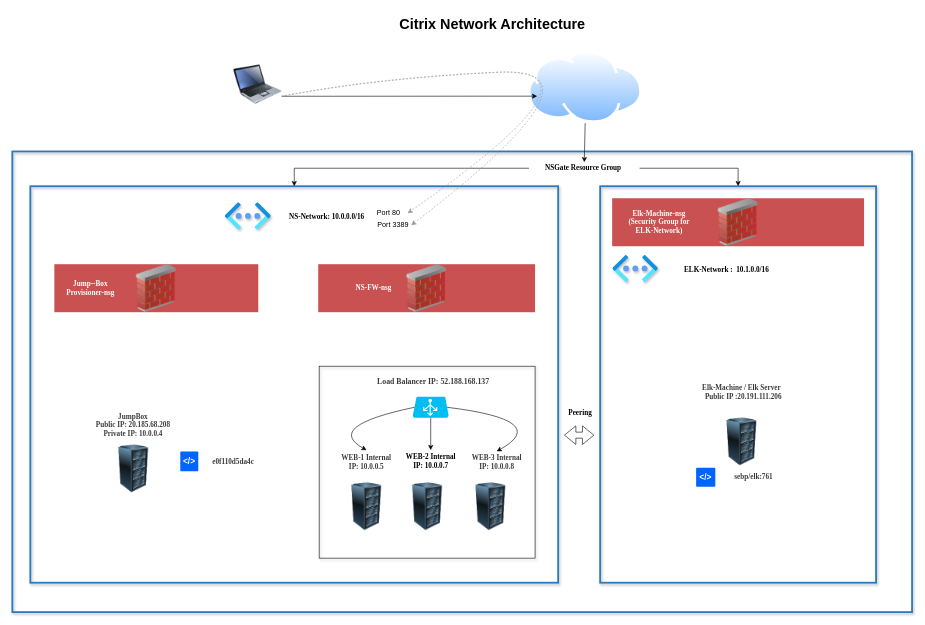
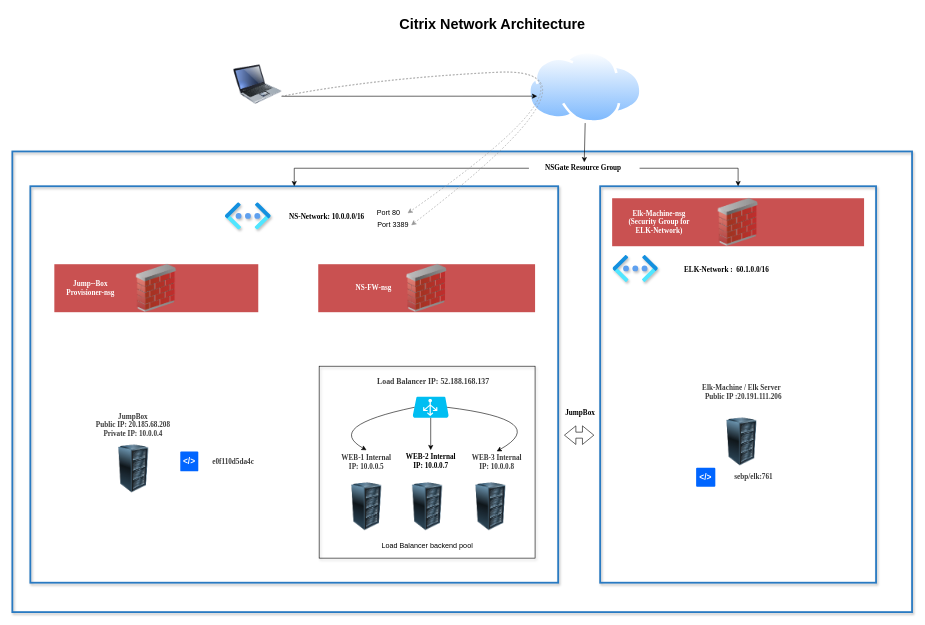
(727, 270) -> (727, 270)
(581, 413) -> (581, 413)
none -> (428, 546)
